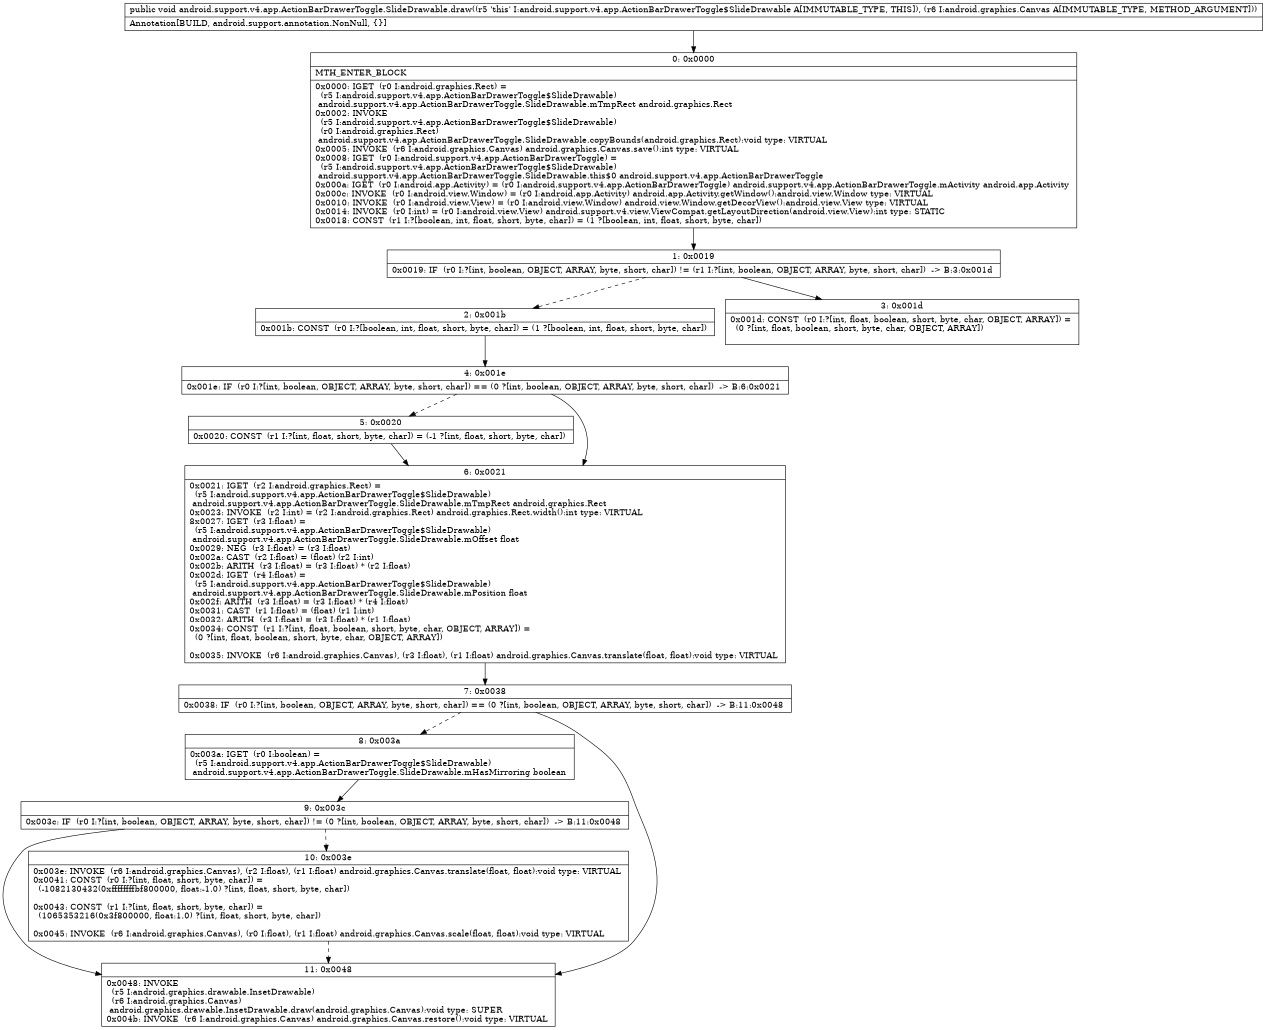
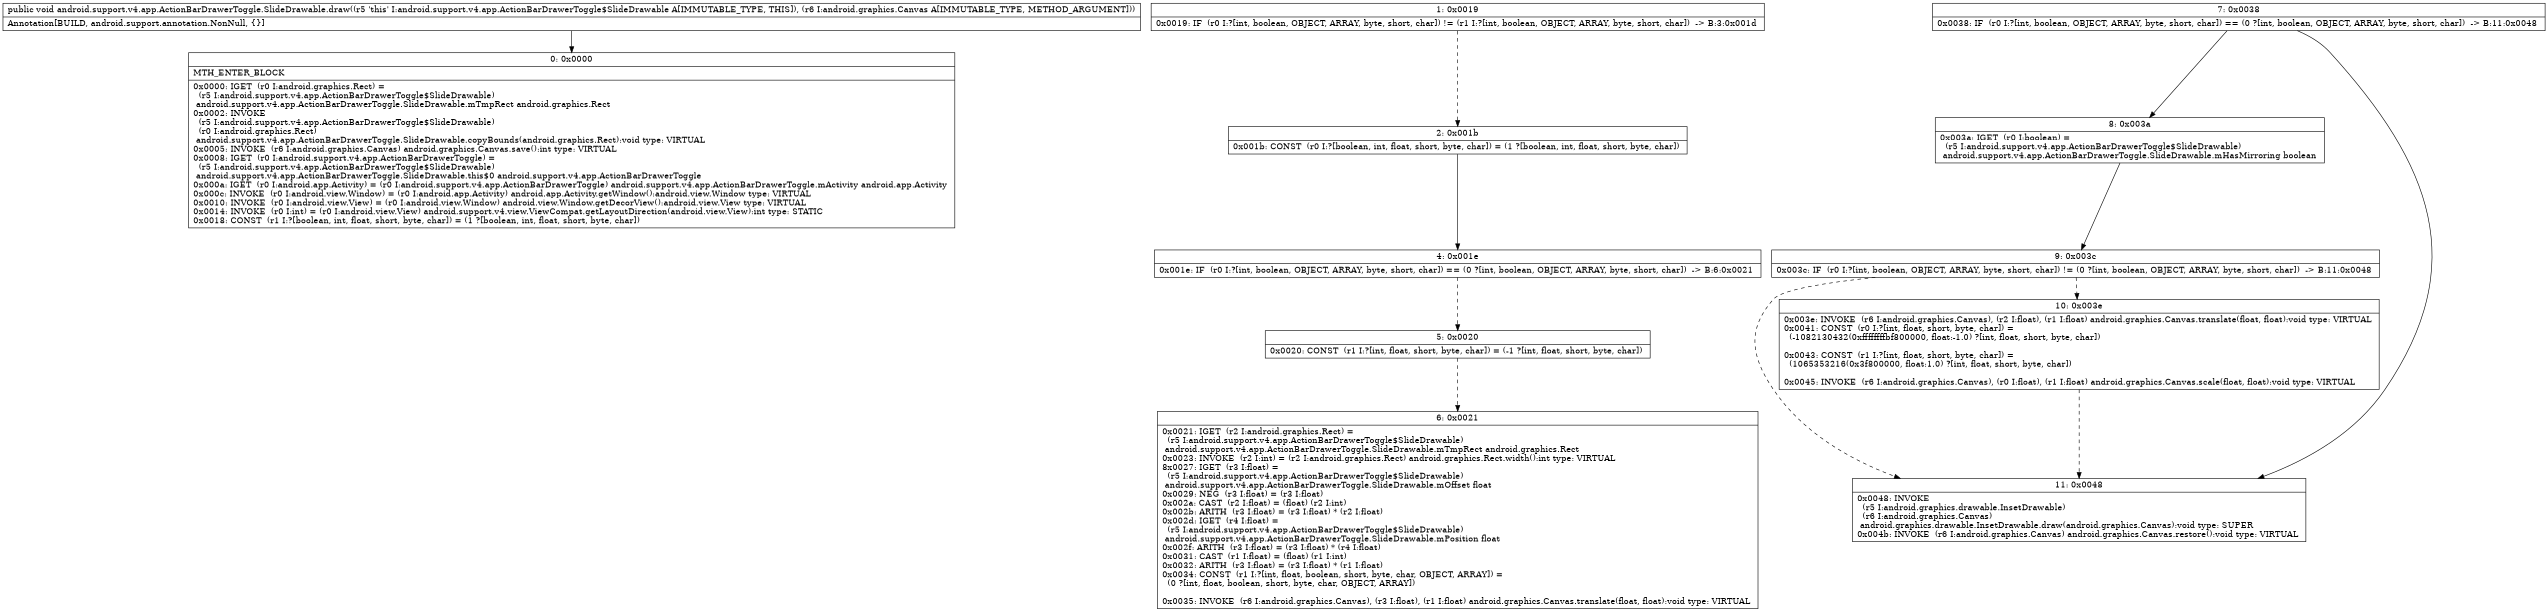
(694, 236) -> none
(902, 322) -> none
(582, 421) -> none
(398, 452) -> (1458, 382)
(485, 671) -> none
(443, 722) -> (2190, 72)
(4, 884) -> (1760, 366)
